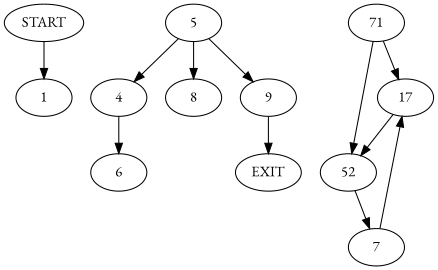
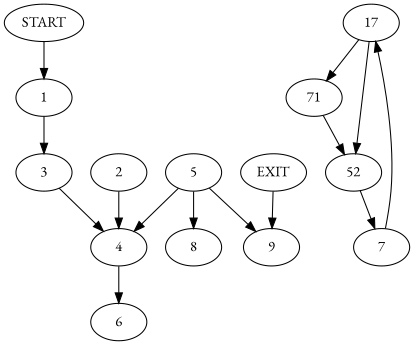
(389, 55) -> (346, 56)
(268, 130) -> (273, 205)
none -> (44, 172)
none -> (119, 172)
